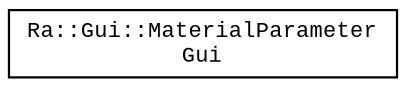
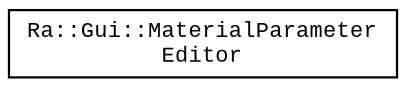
(203, 44) -> (203, 44)
